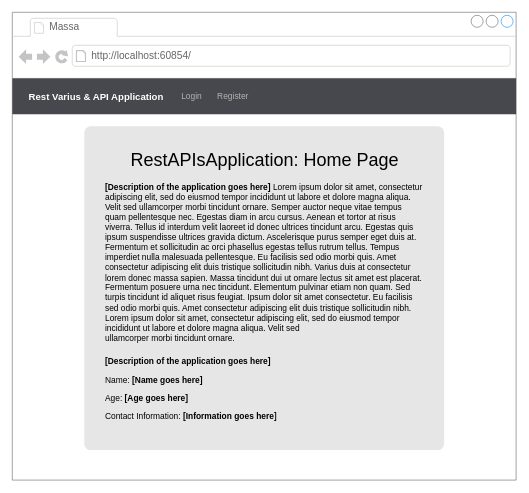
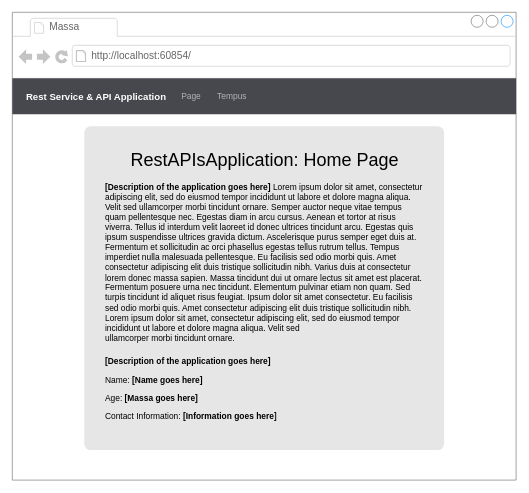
(96, 96) -> (96, 96)
(192, 96) -> (191, 96)
(235, 96) -> (232, 96)
(201, 368) -> (201, 368)
